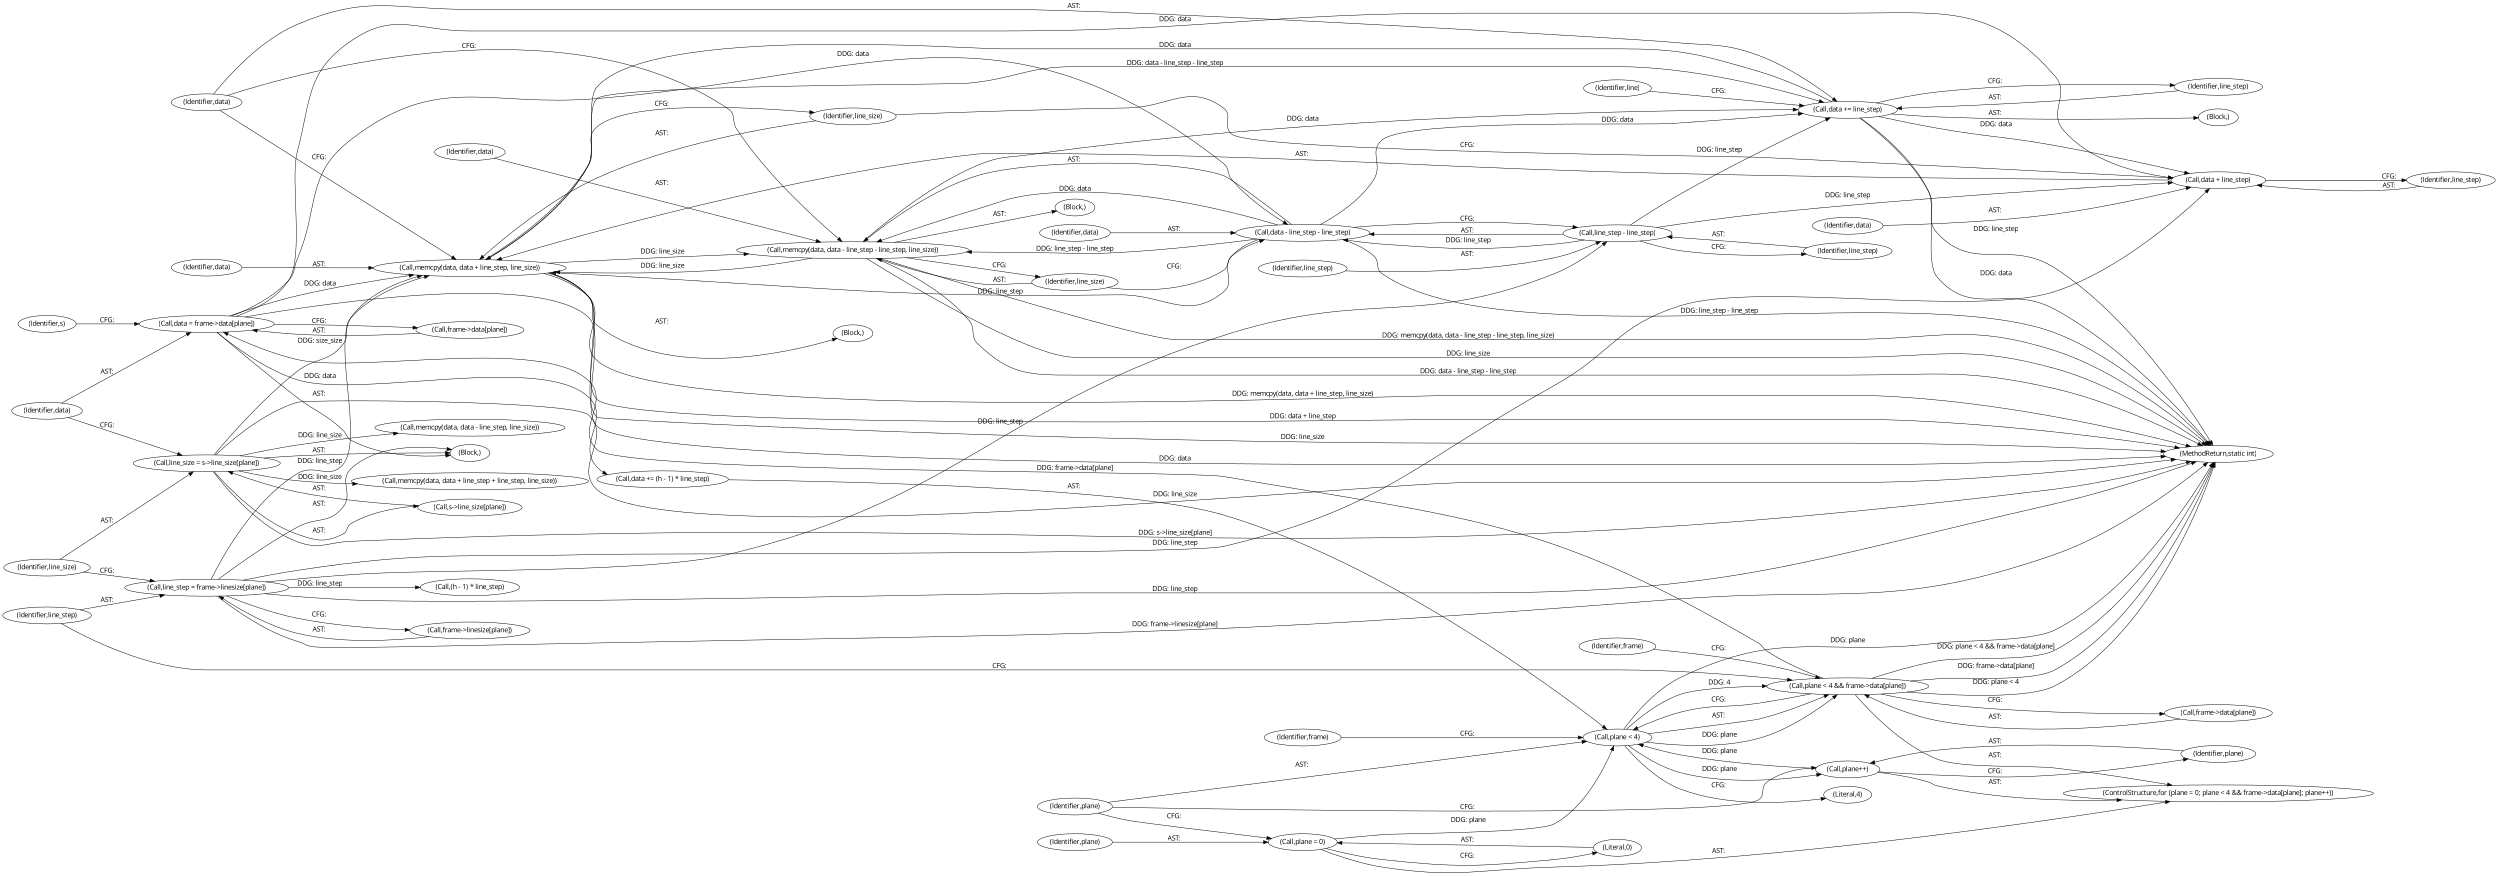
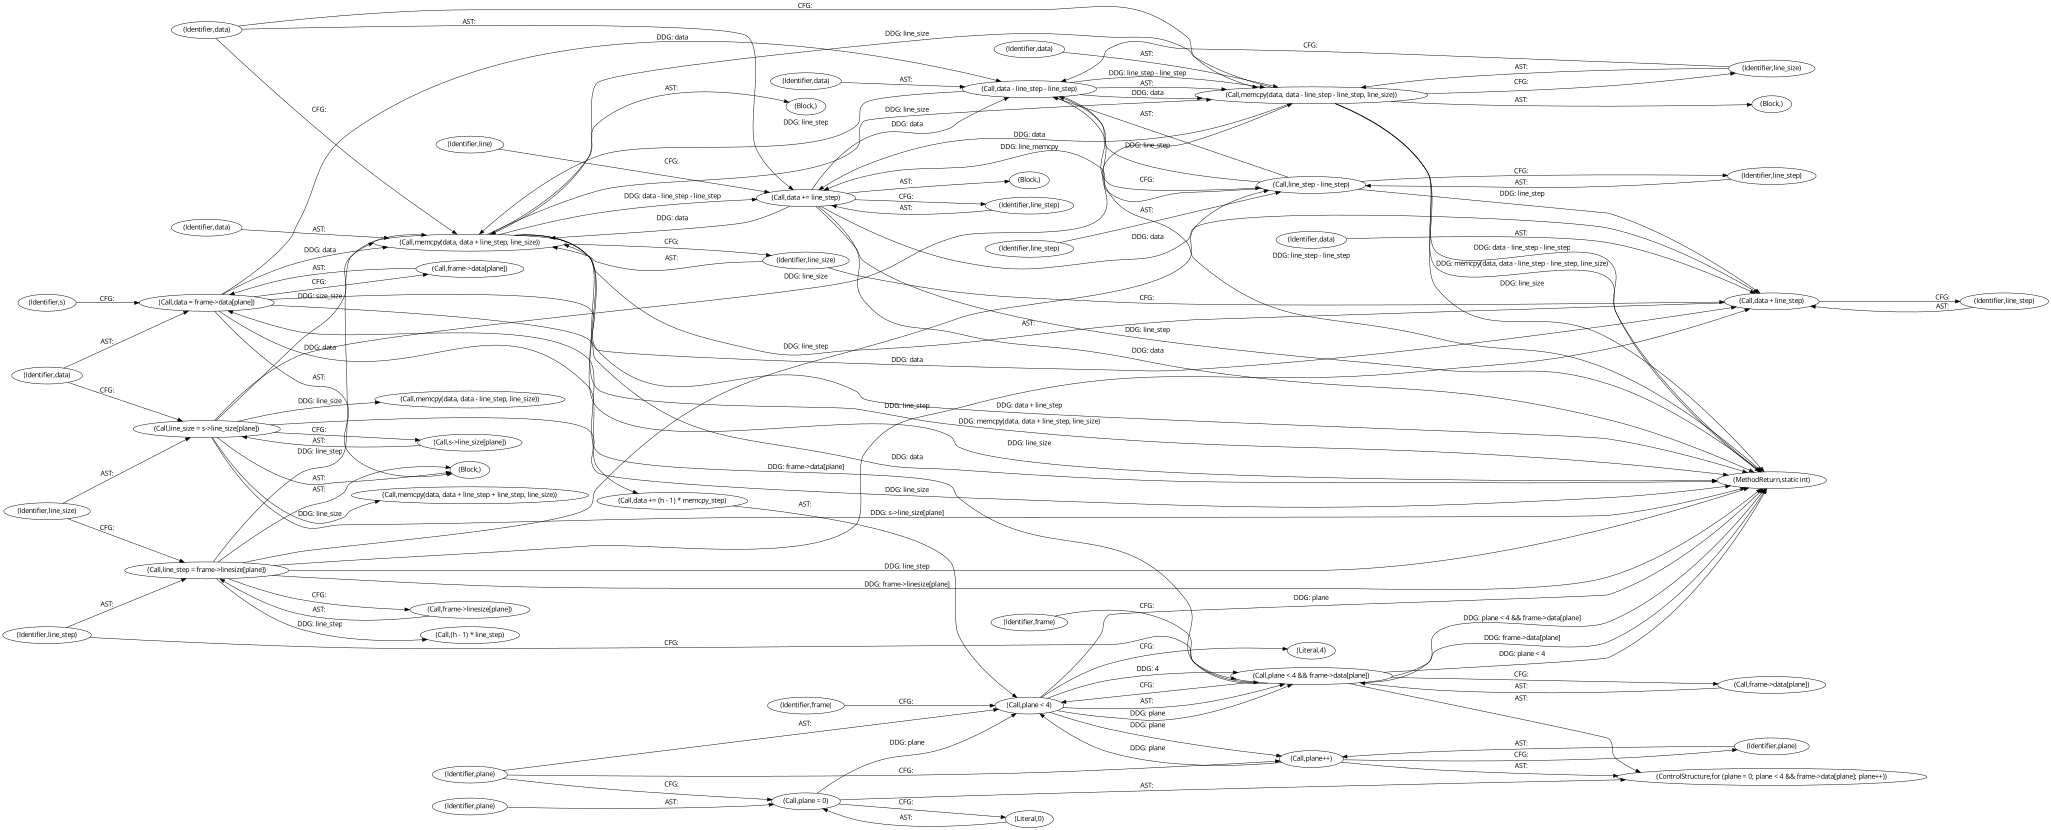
(1533, 125) -> (901, 132)
(1719, 150) -> (1029, 147)
none -> (777, 292)
(663, 479) -> (672, 501)
(320, 531) -> (320, 430)
